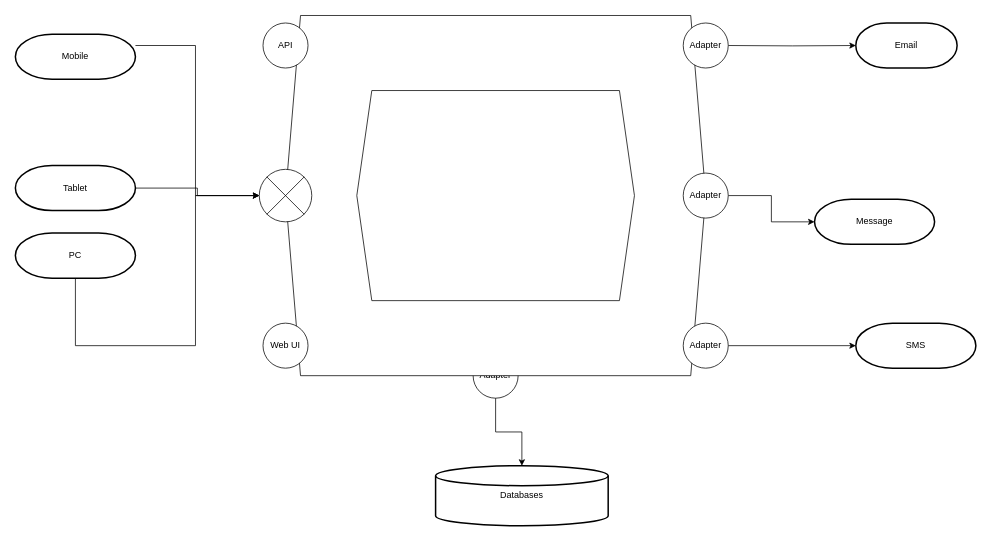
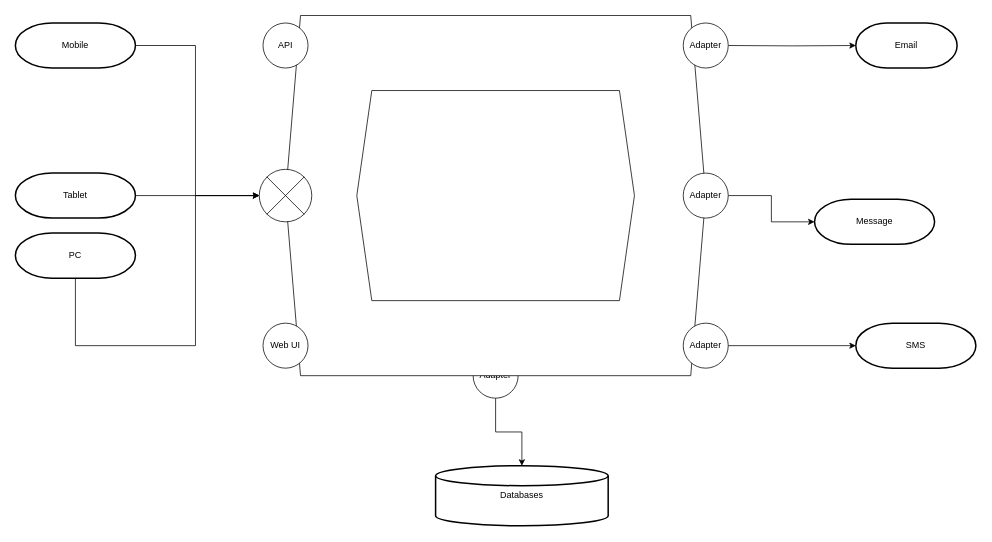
(75, 57) -> (75, 45)
(75, 188) -> (75, 195)
